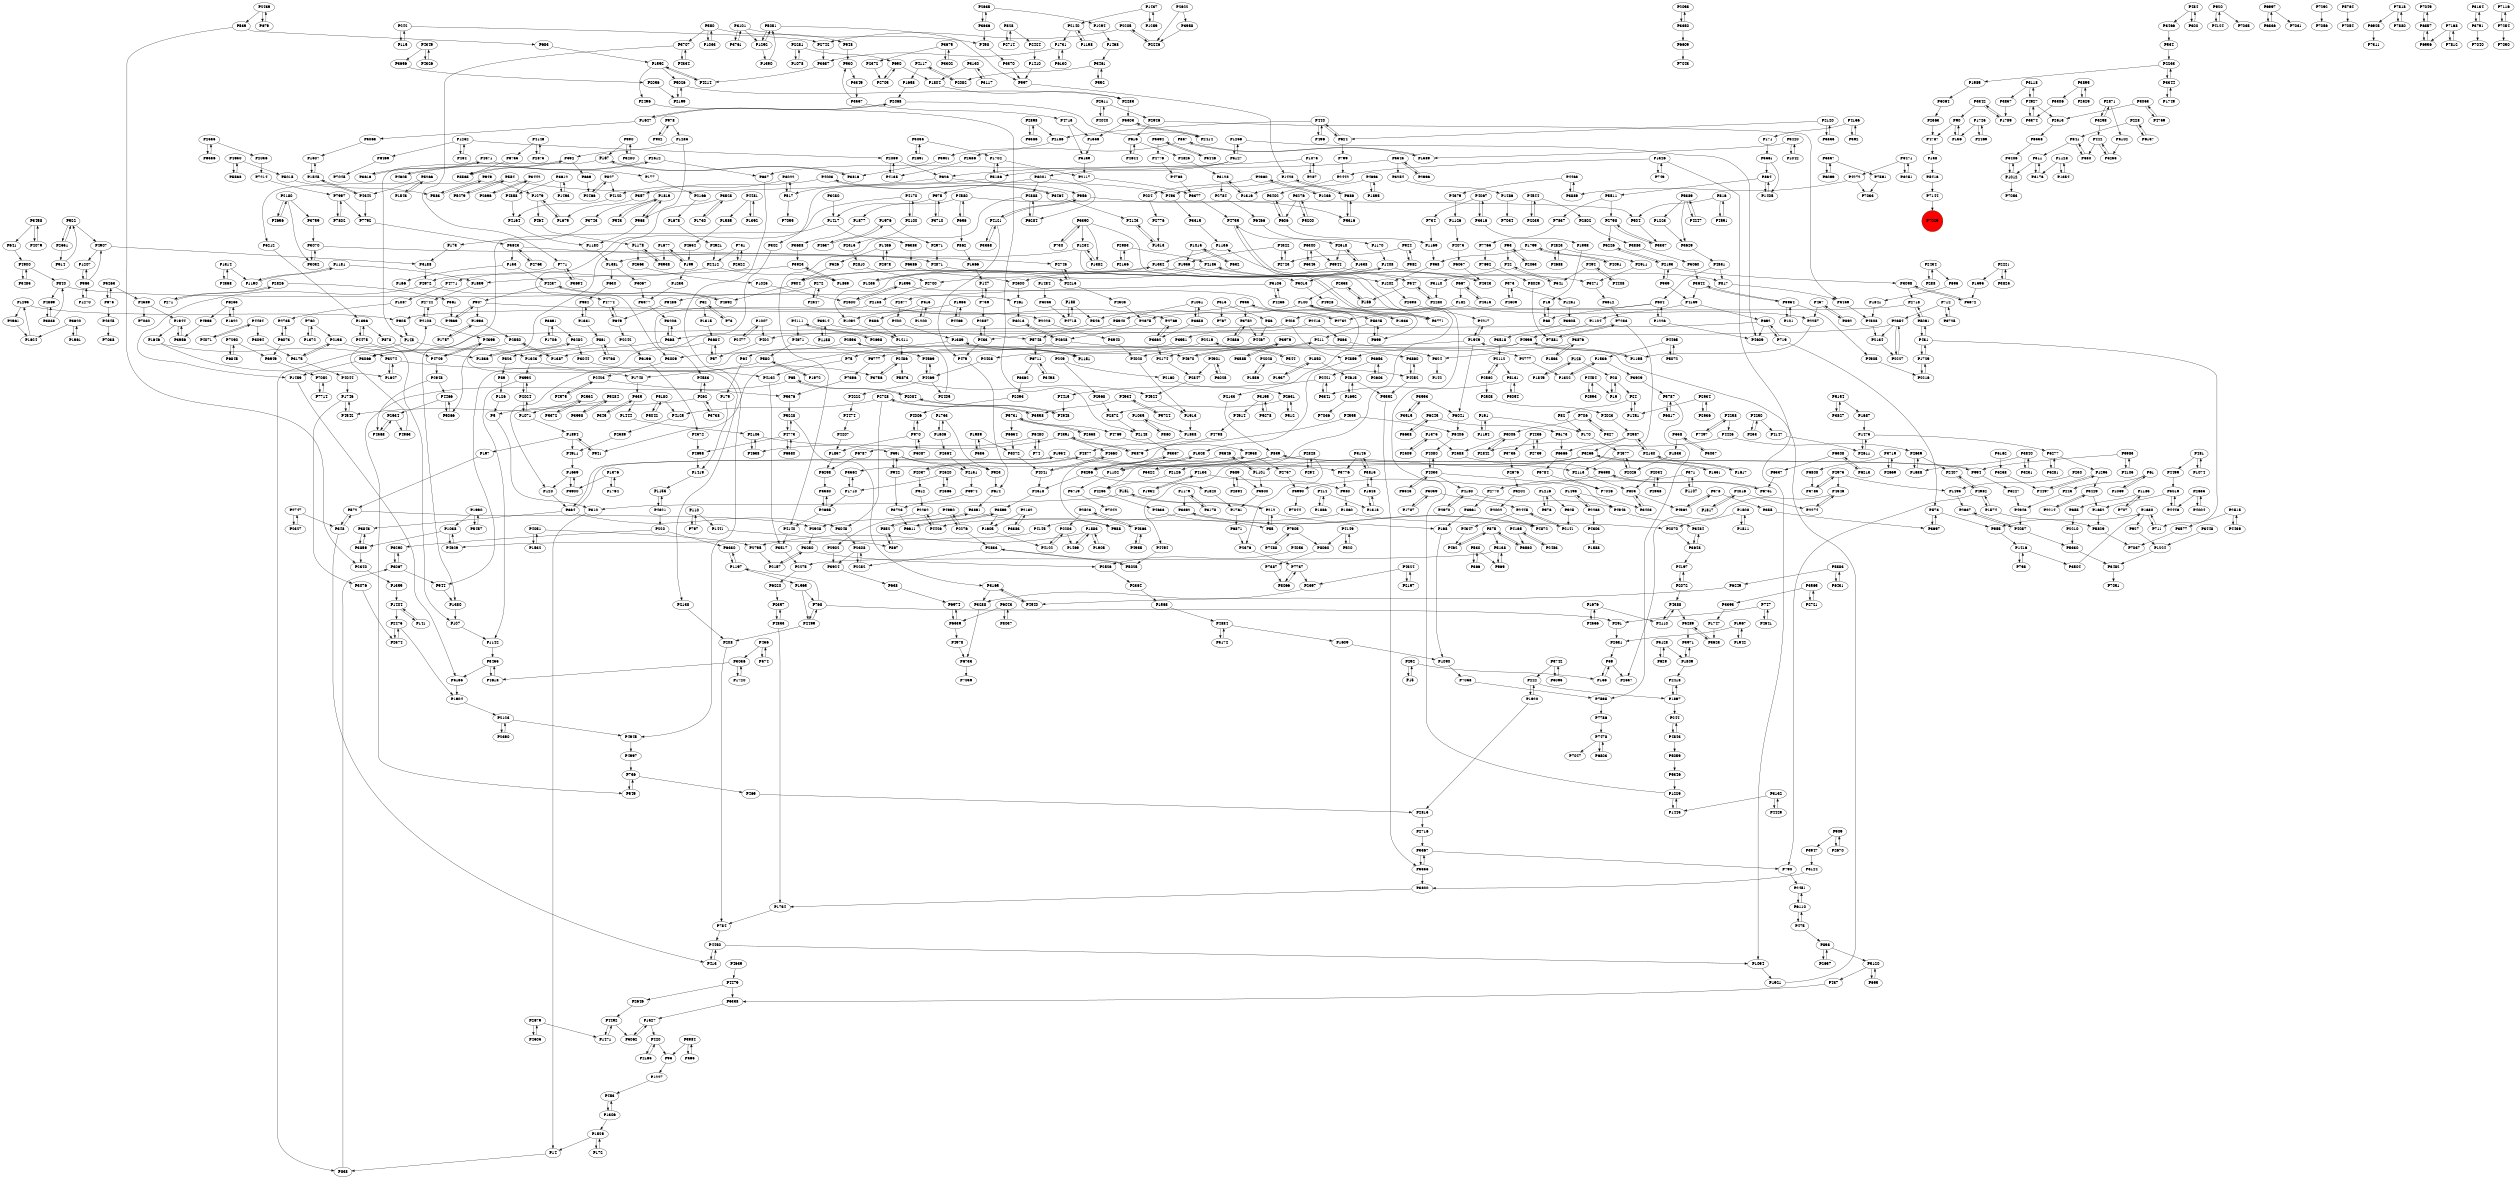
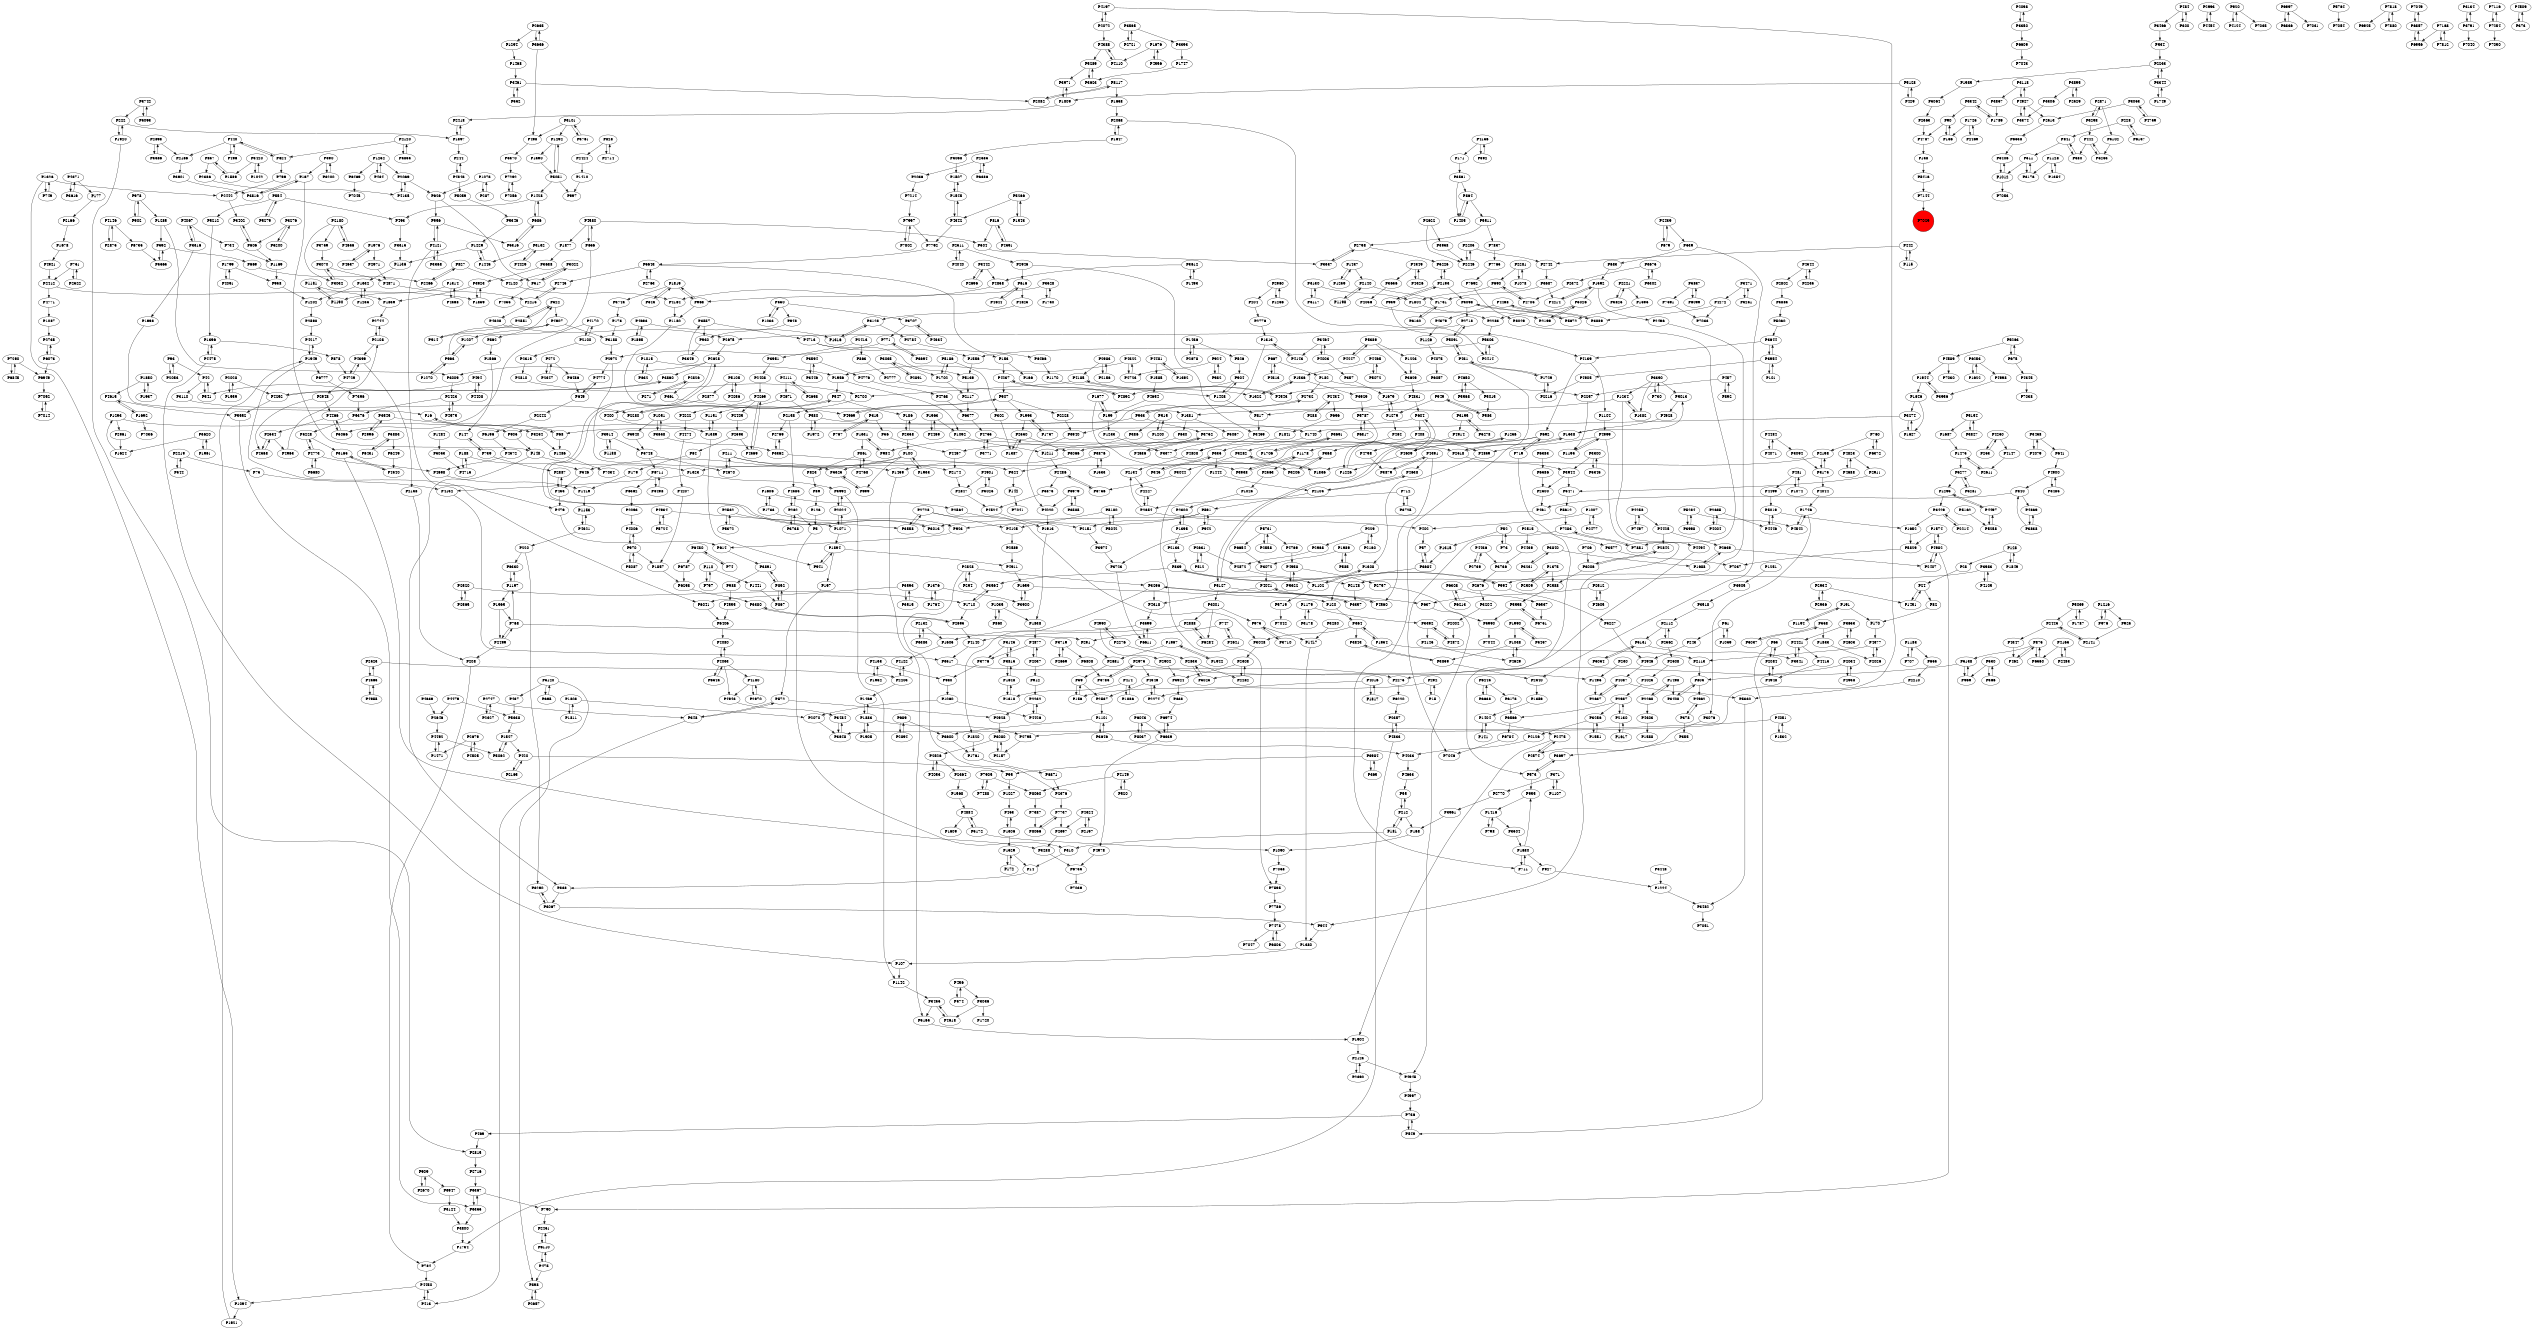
(2374, 45) -> none
(943, 55) -> (1495, 293)
(921, 64) -> (1117, 83)
(1014, 71) -> (511, 167)
(1178, 101) -> (547, 186)
(1217, 167) -> none
none -> (512, 188)
(868, 237) -> none
(1538, 293) -> none
(1388, 312) -> (1620, 426)
(1348, 330) -> (787, 464)
(1707, 331) -> (1382, 461)
(310, 340) -> (1875, 454)
(1238, 388) -> (1372, 540)
(321, 397) -> (44, 416)
(1613, 397) -> none
none -> (1189, 408)
none -> (856, 426)
(1609, 435) -> none
none -> (560, 443)
(1160, 449) -> (730, 594)
(1471, 466) -> (1102, 708)
none -> (1018, 510)
none -> (1989, 519)
(2237, 521) -> (1515, 557)
(1689, 557) -> (1893, 501)
(1394, 652) -> (1125, 845)
(1662, 662) -> (1910, 102)
(741, 672) -> none
none -> (933, 763)
(1848, 954) -> (520, 958)
(735, 972) -> (432, 708)
